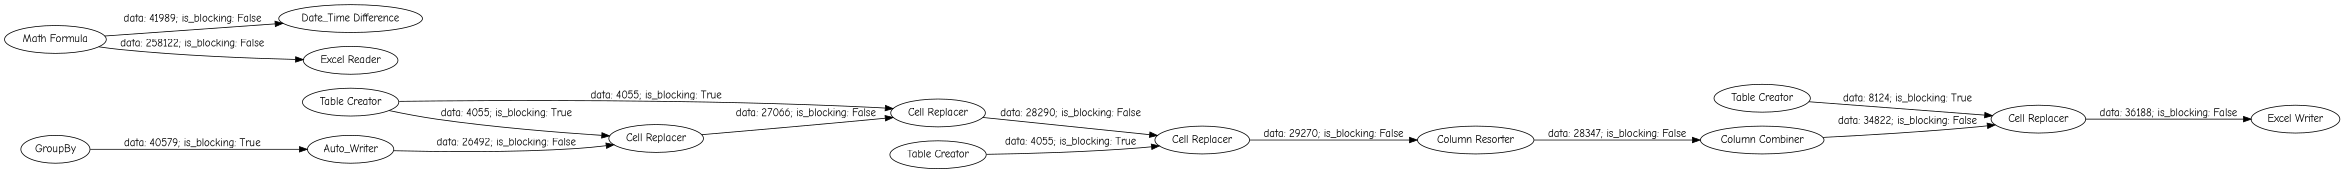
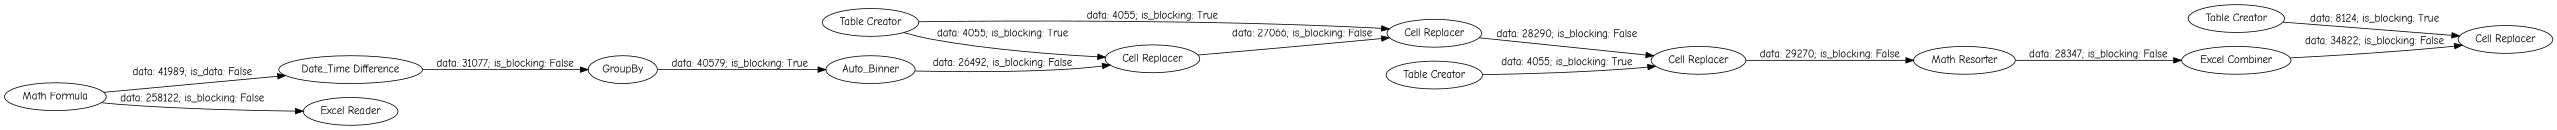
(192, 19) -> (192, 72)
none -> (502, 70)
(2295, 119) -> none
(1476, 140) -> (1964, 60)
(1762, 140) -> (2236, 60)
(351, 149) -> (871, 70)
